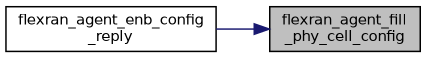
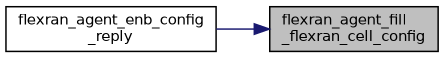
(345, 29) -> (354, 29)
